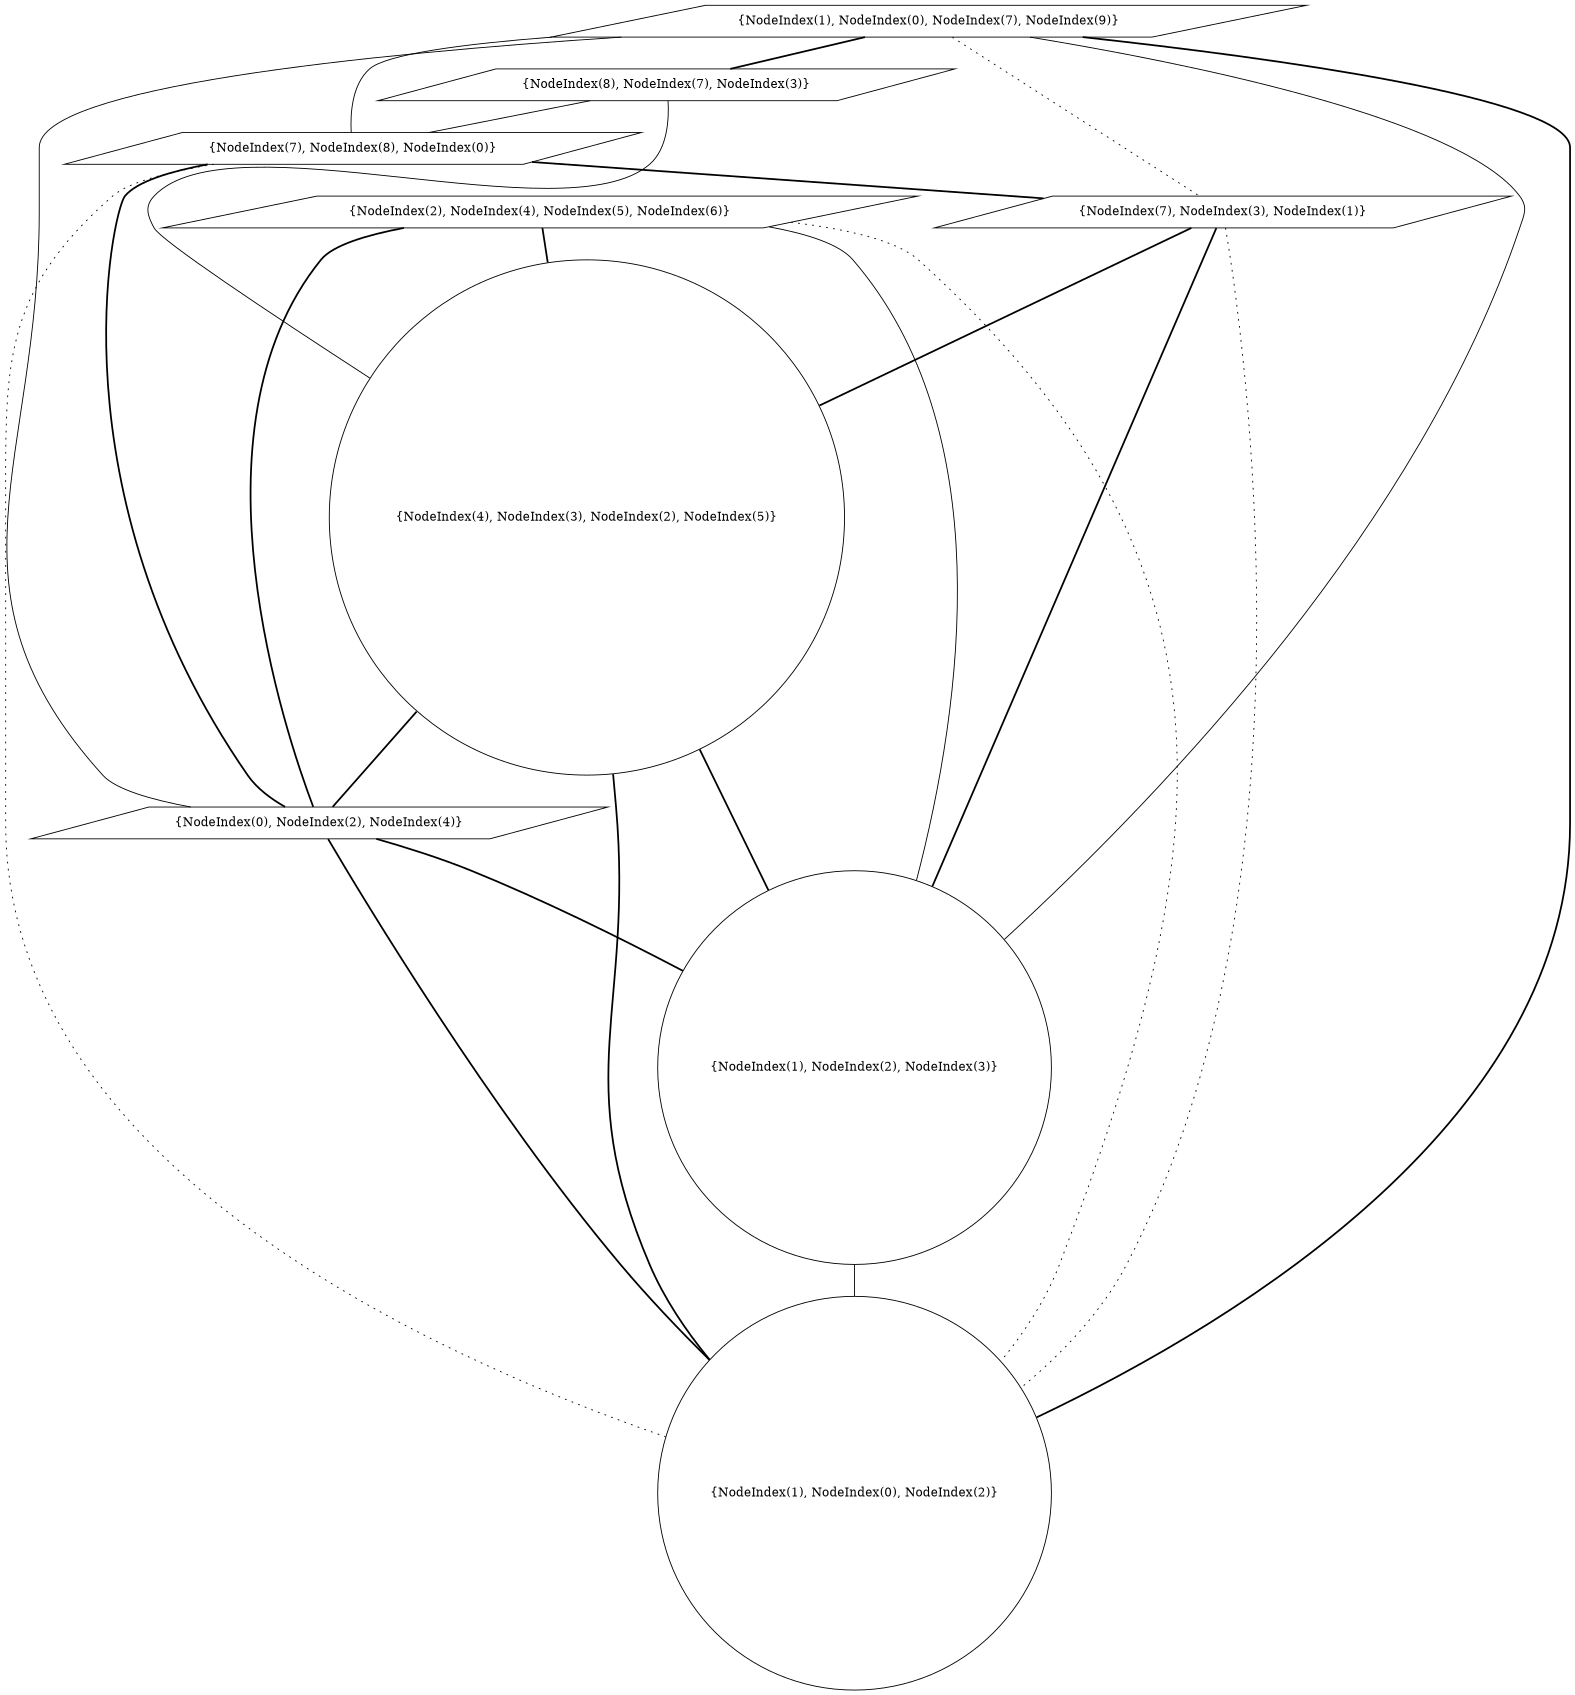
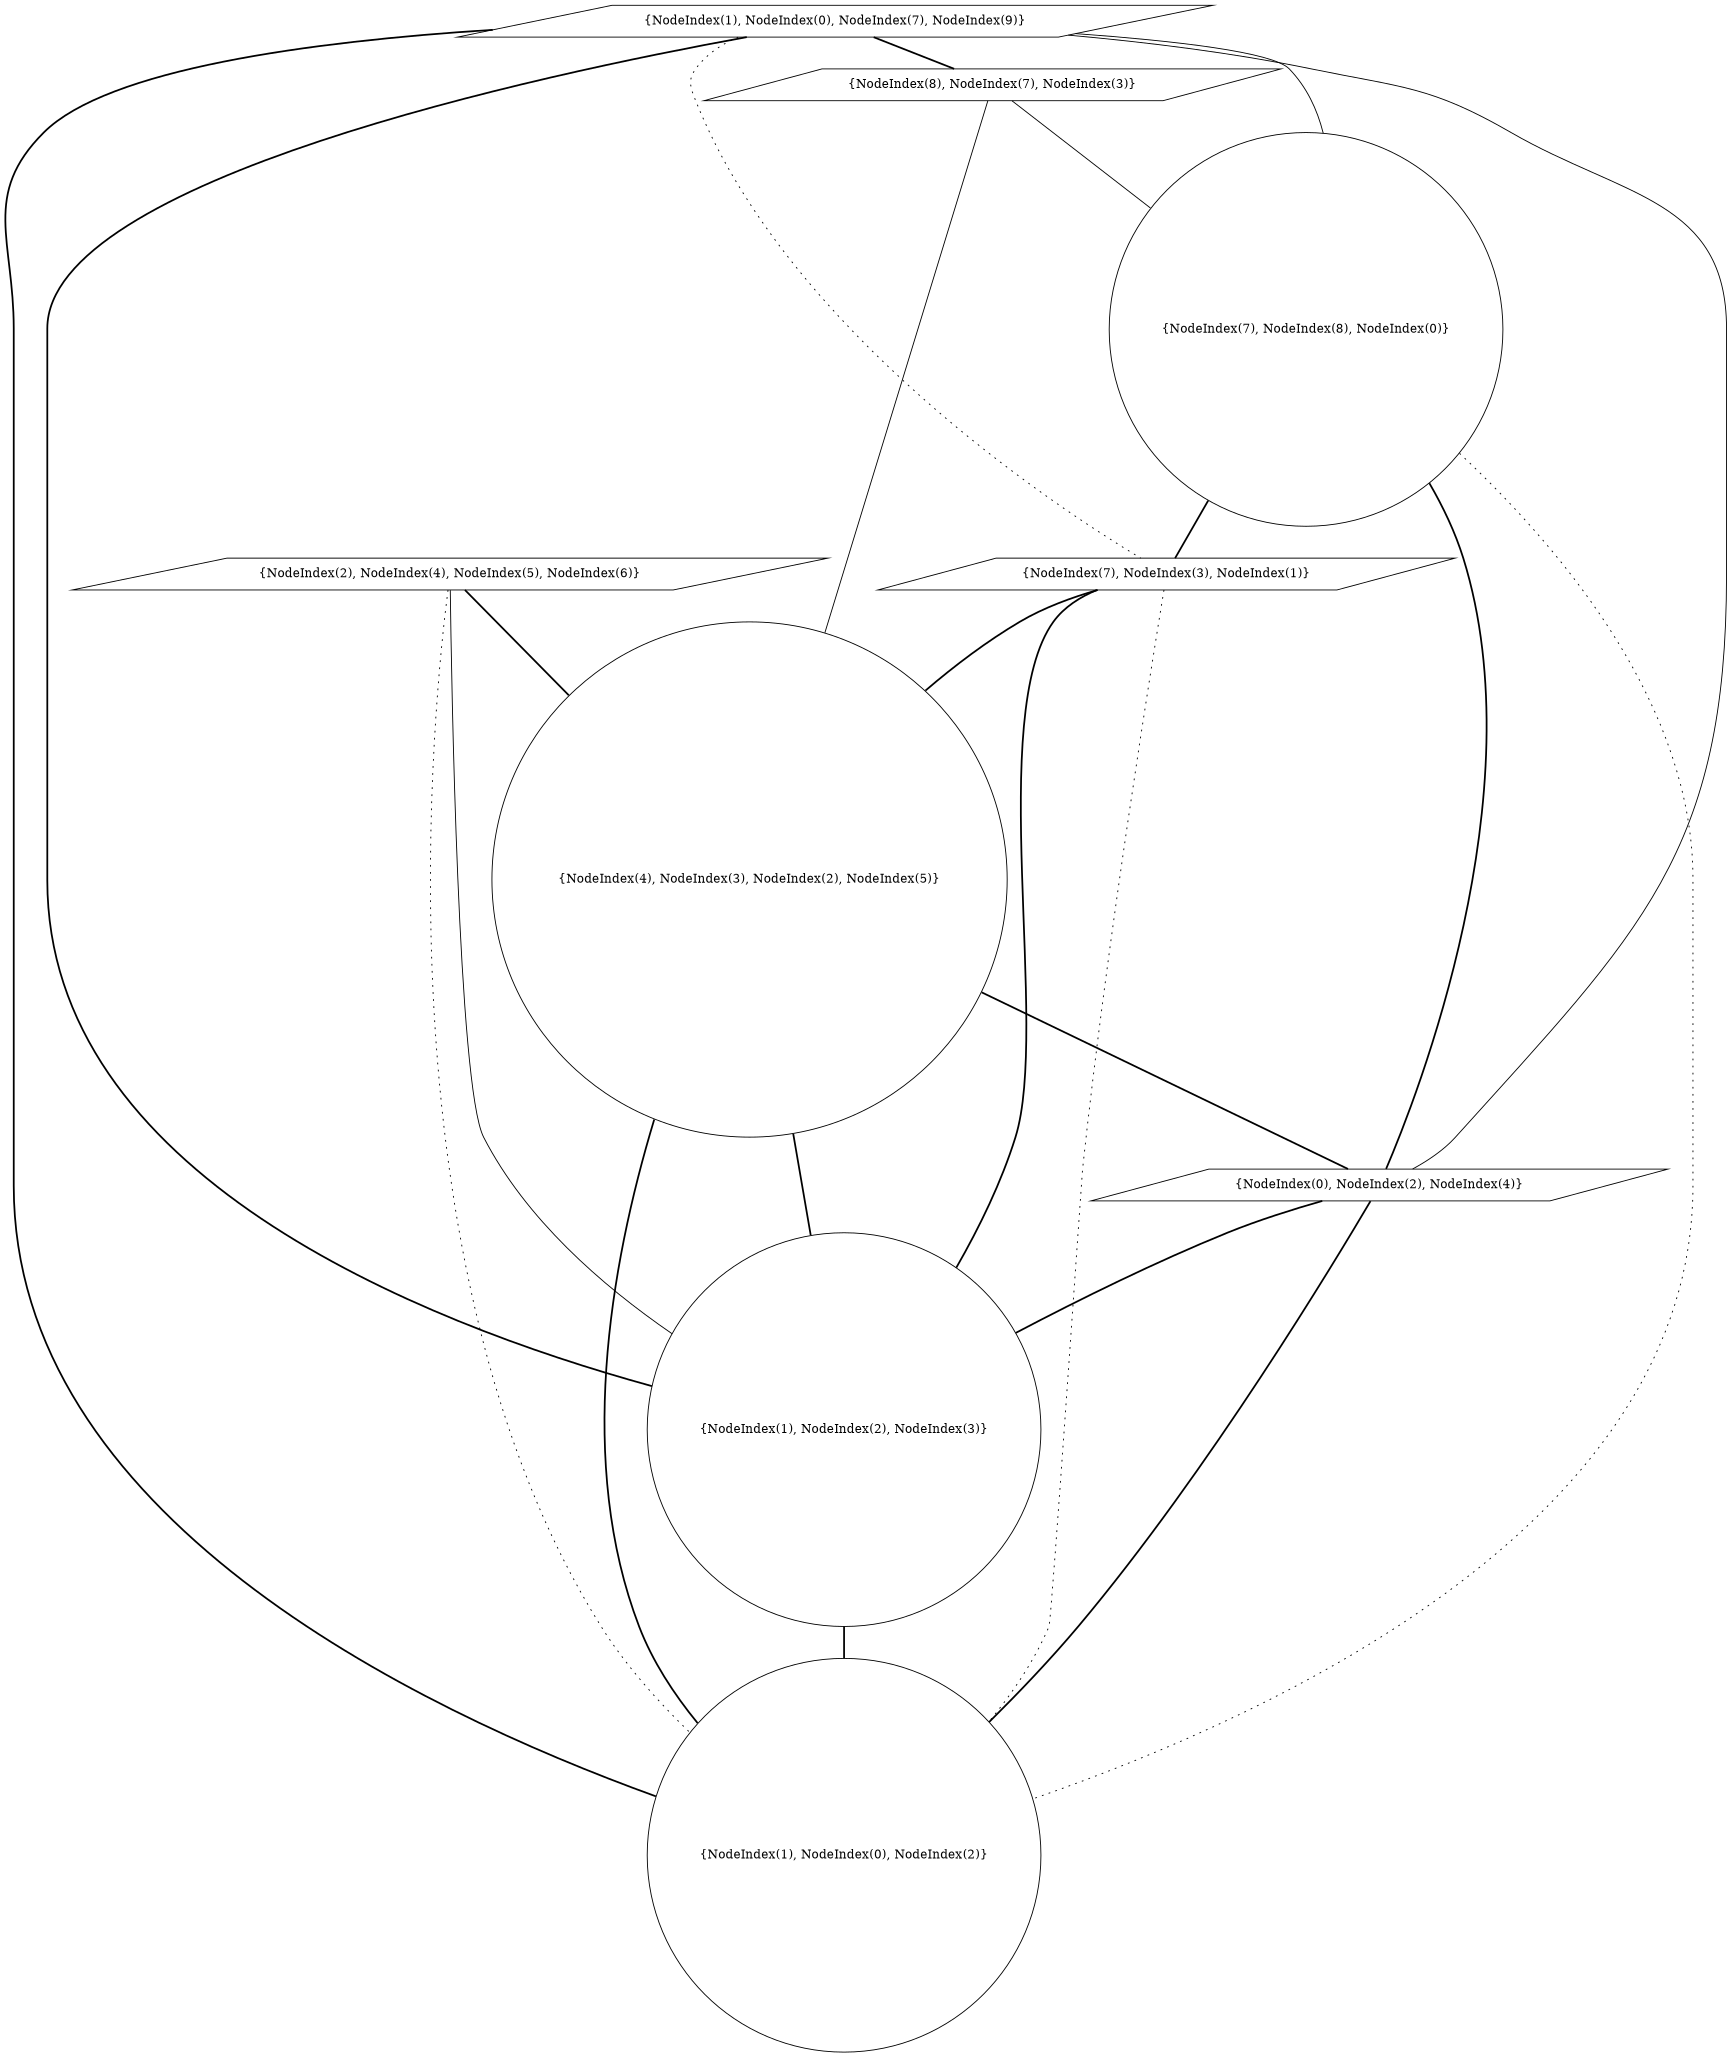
(353, 148) -> (1306, 329)
(1453, 380) -> (47, 634)
(251, 485) -> none
(855, 1280) -> (844, 1642)
